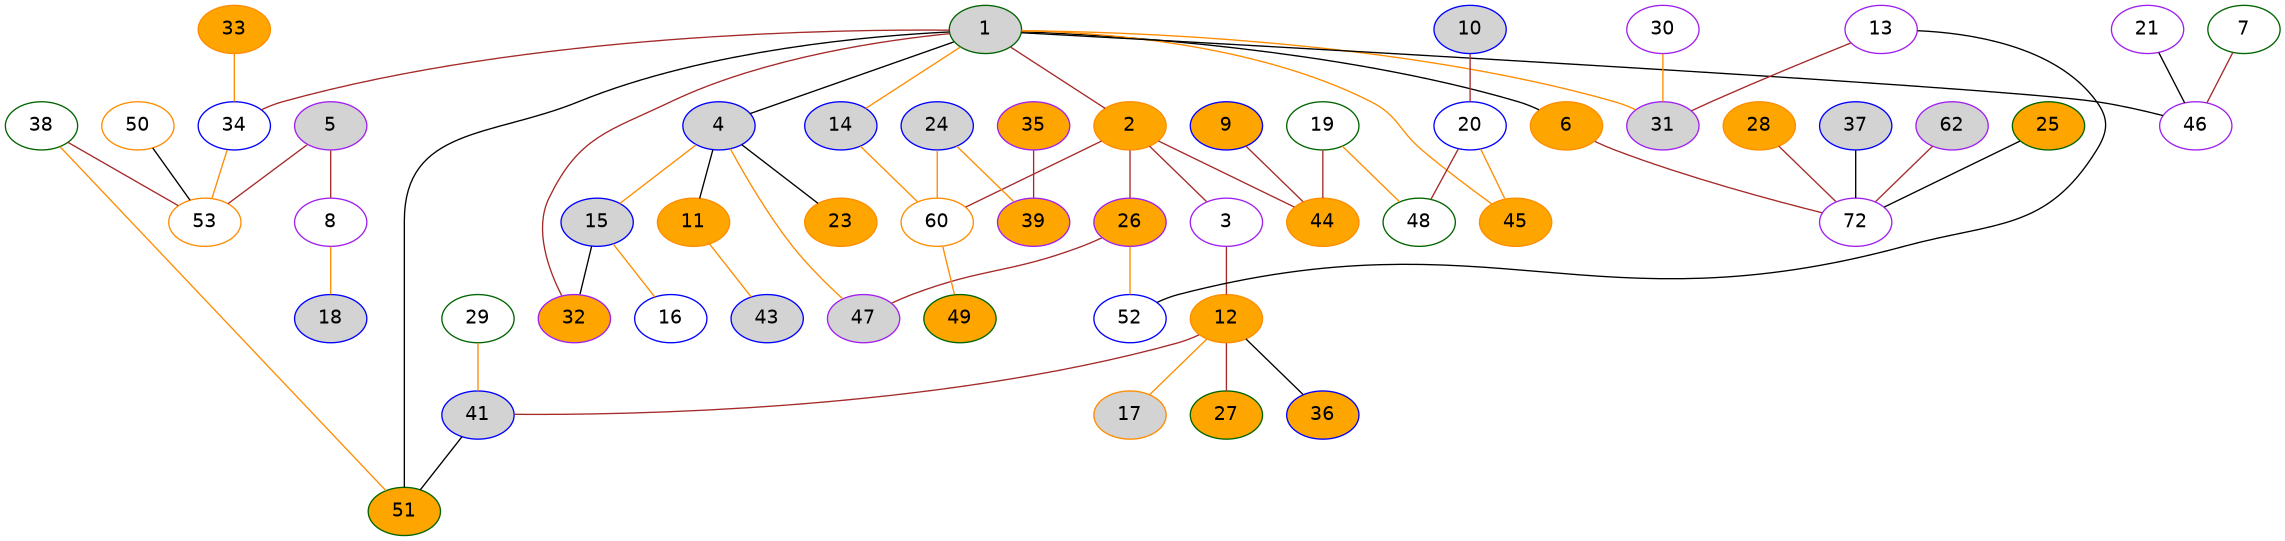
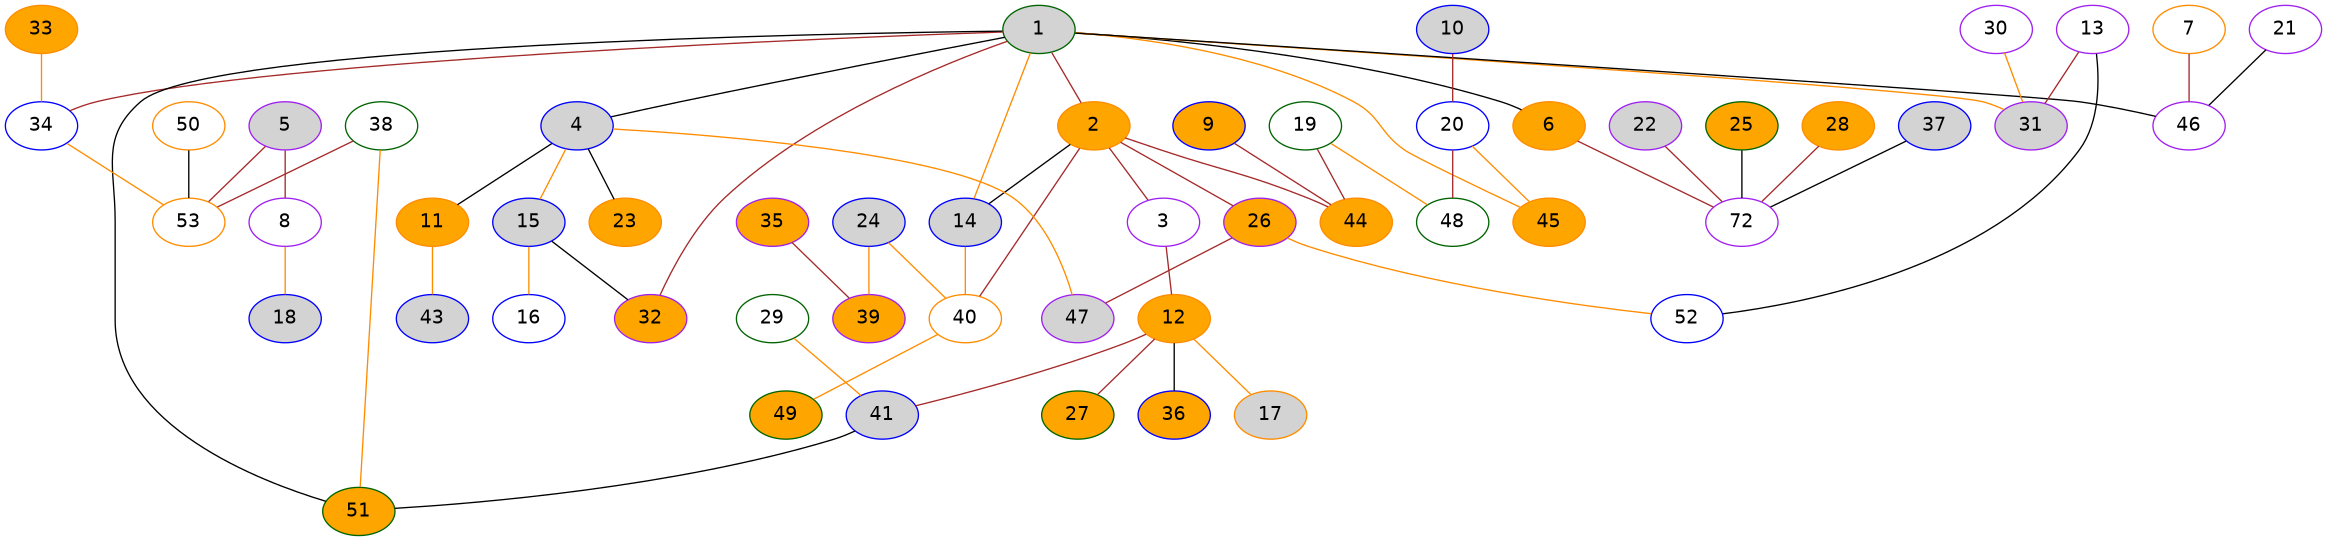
(2244, 29) -> (2189, 29)
(1952, 126) -> (1645, 126)
none -> (1030, 174)
(937, 222) -> (965, 319)
